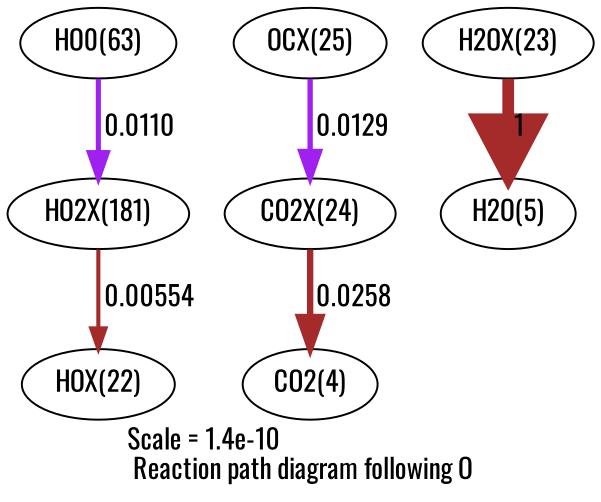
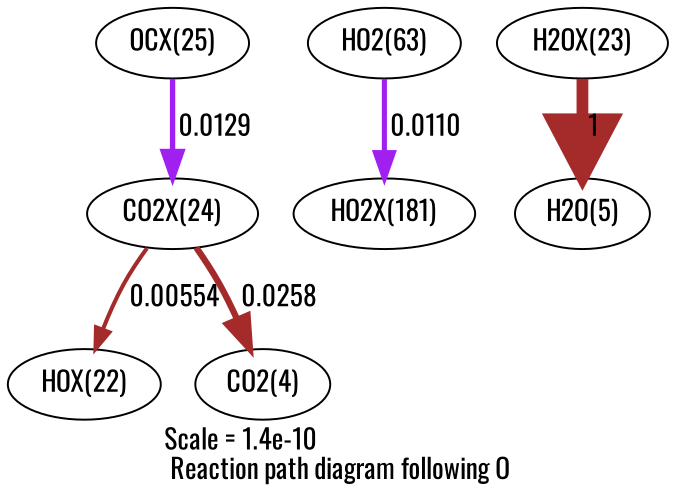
(98, 43) -> (384, 43)
(98, 289) -> (122, 287)
